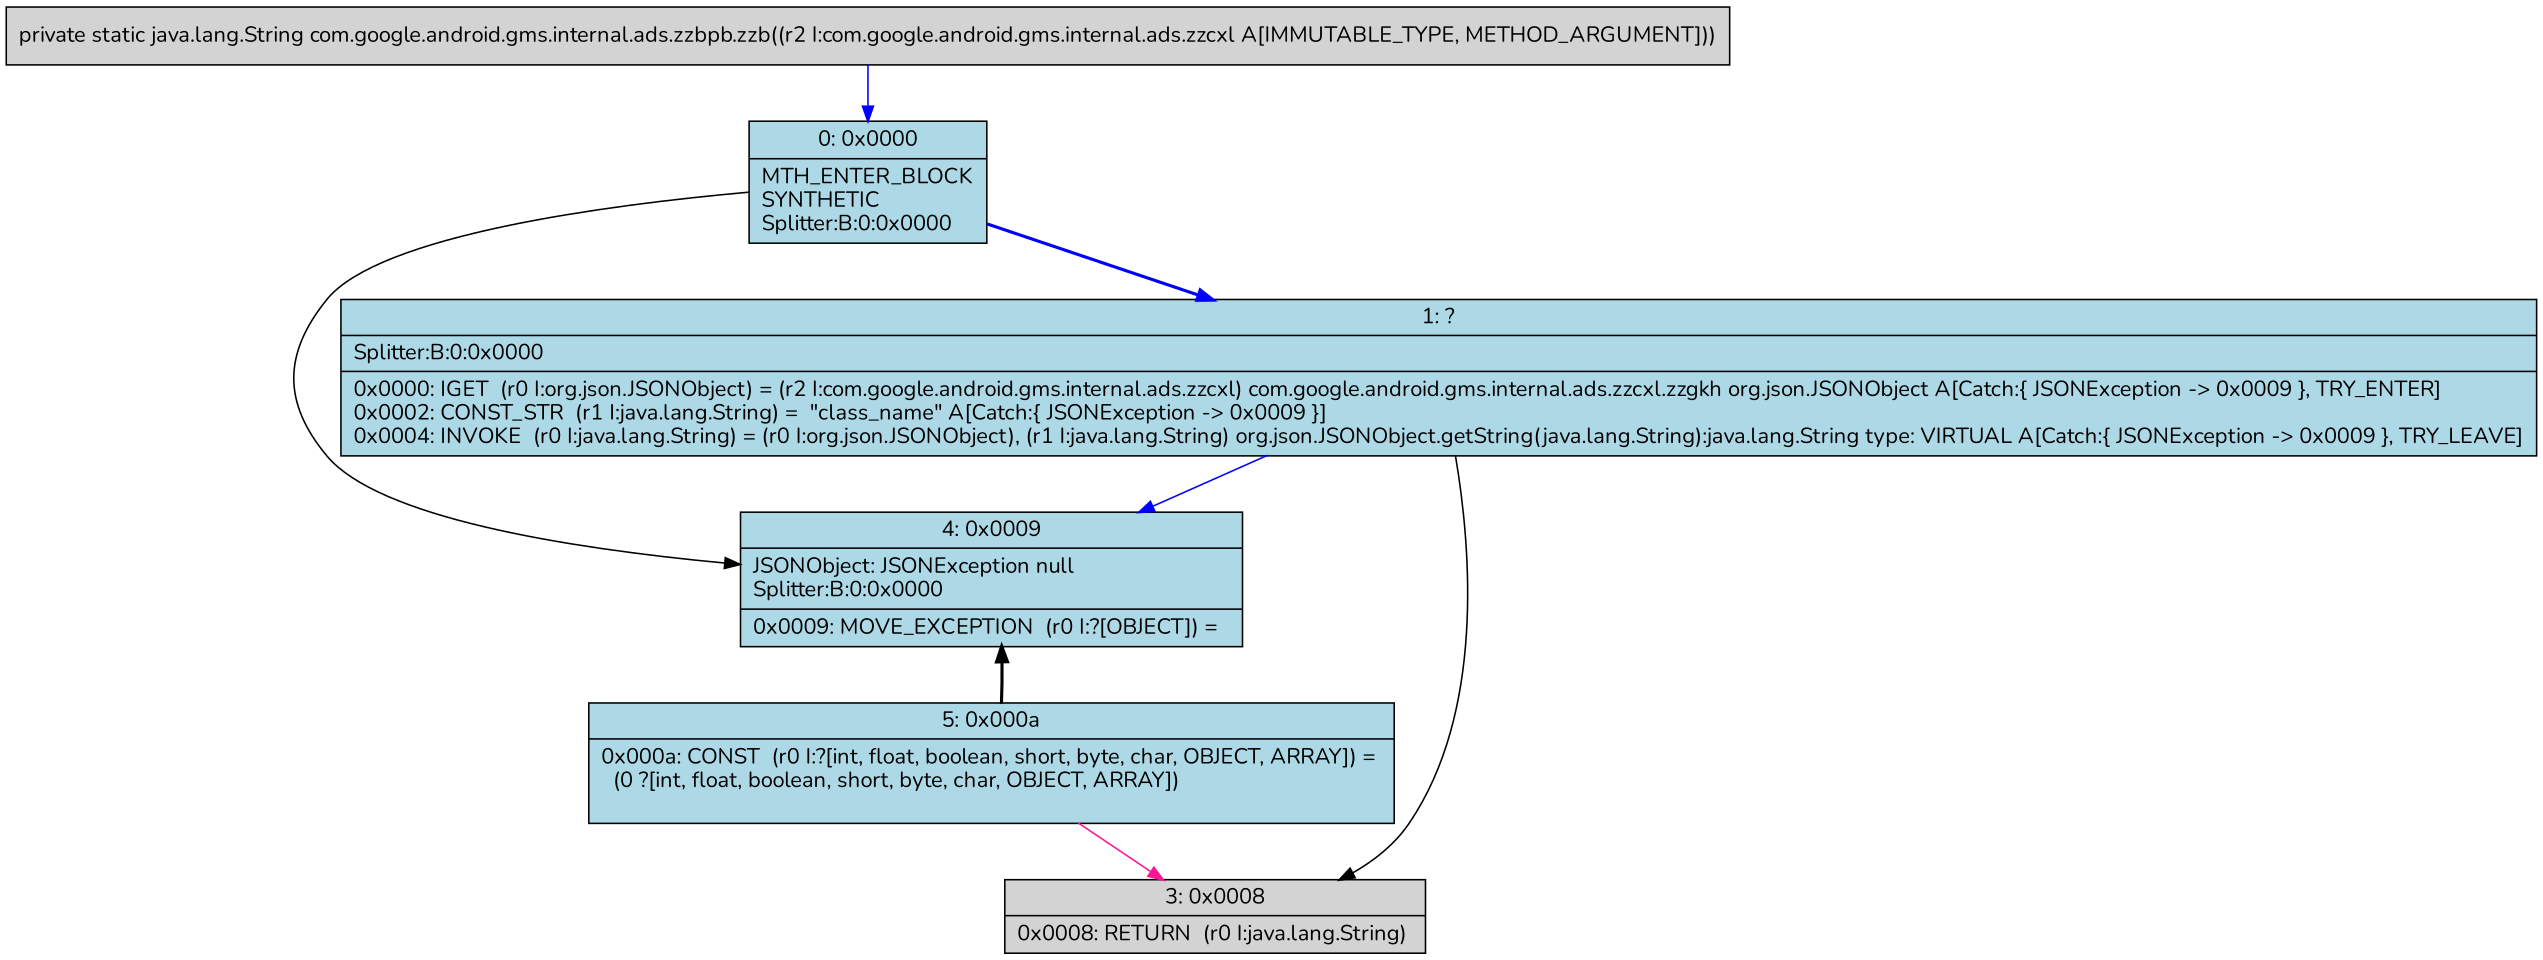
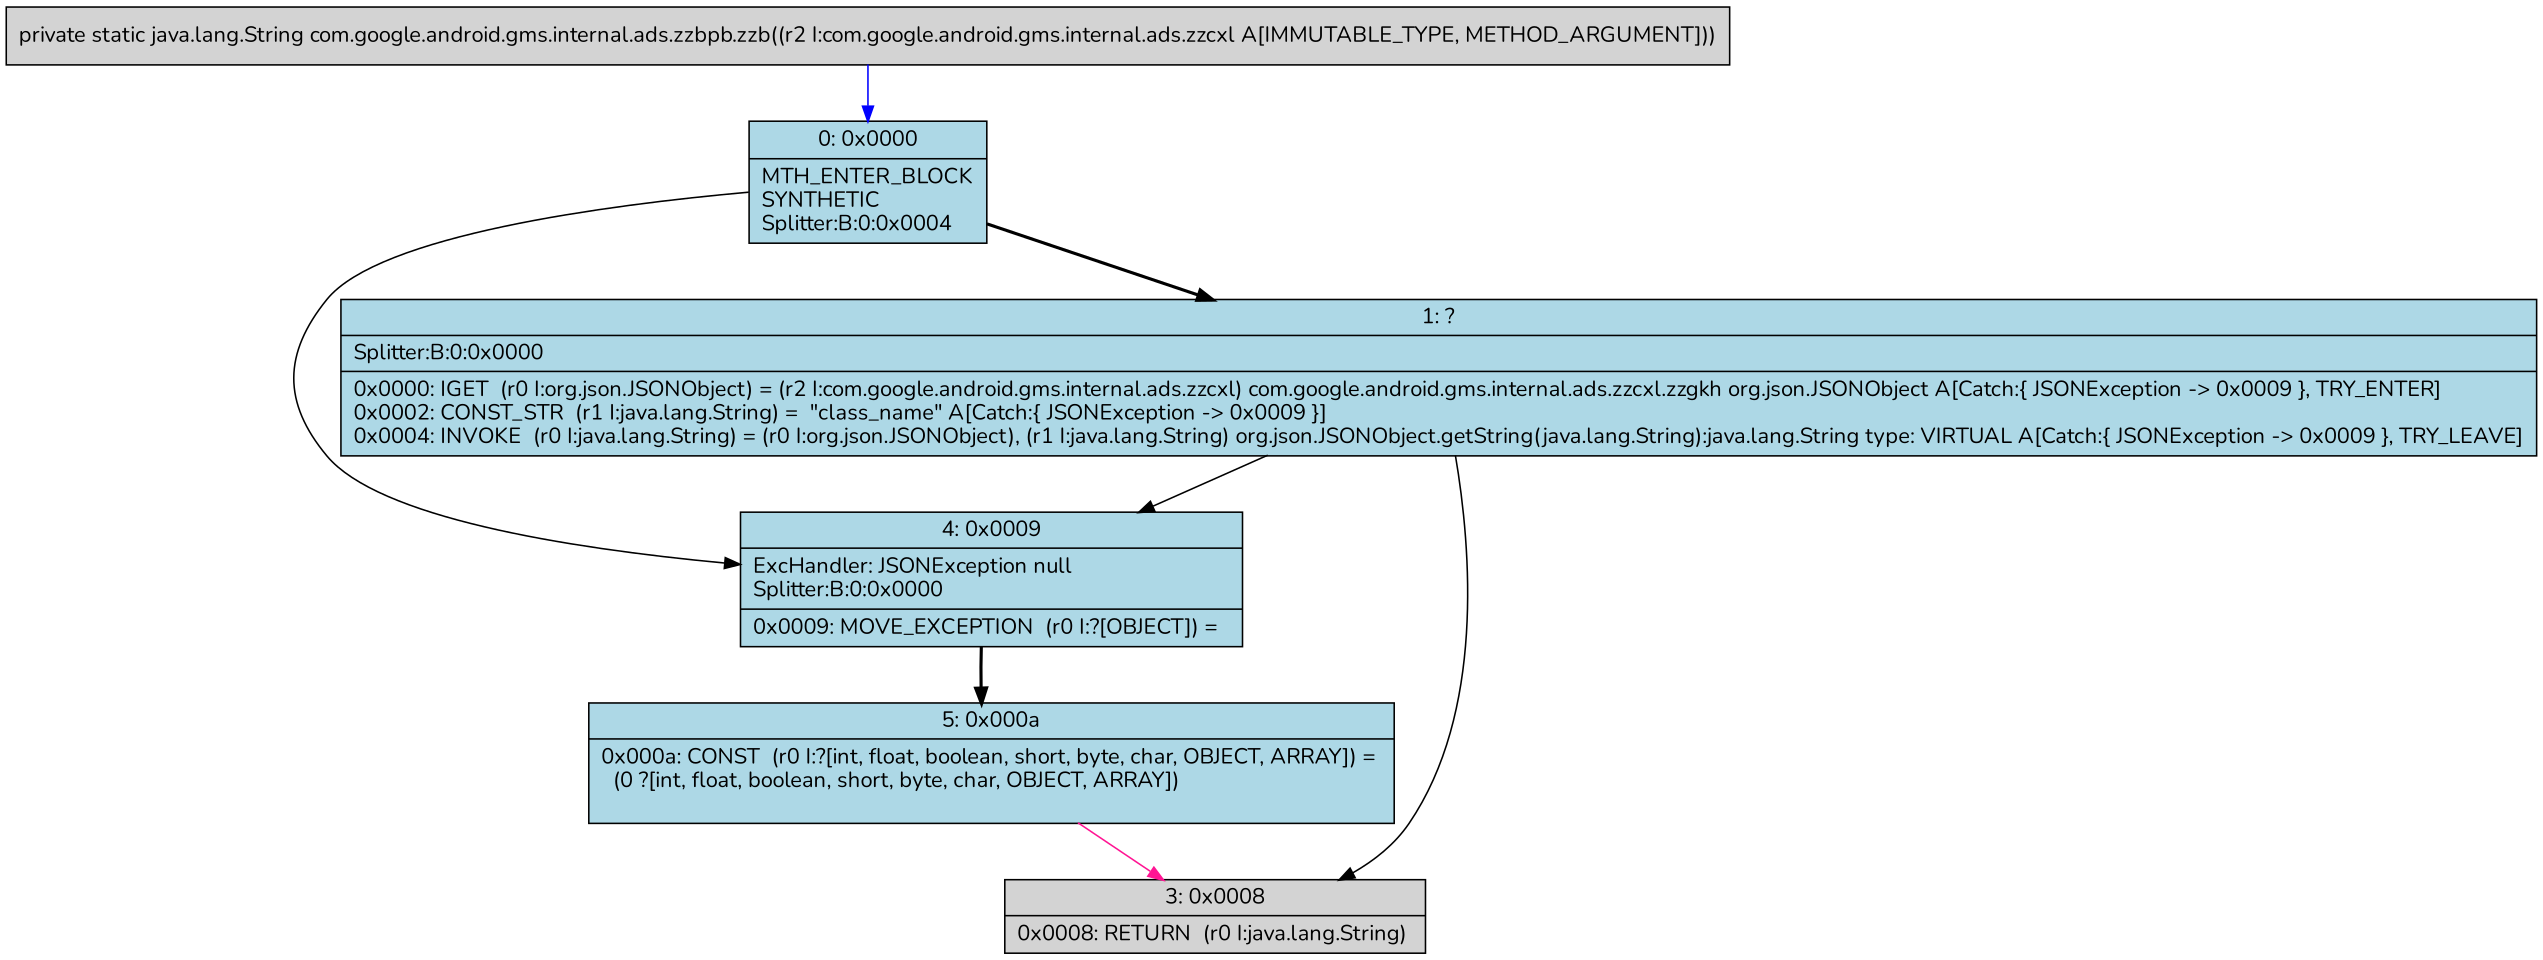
(857, 224) -> (857, 224)
(1093, 259) -> (1093, 259)
(1210, 481) -> (1210, 481)
(914, 566) -> (913, 566)
(1002, 683) -> (981, 667)
